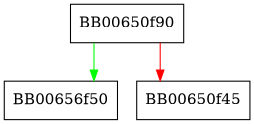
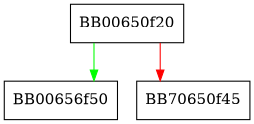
(127, 23) -> (127, 23)
(193, 100) -> (193, 100)
